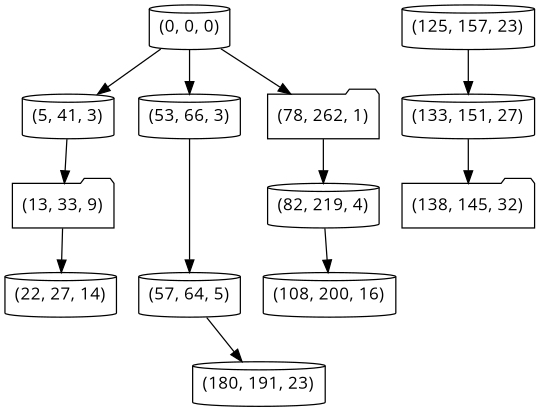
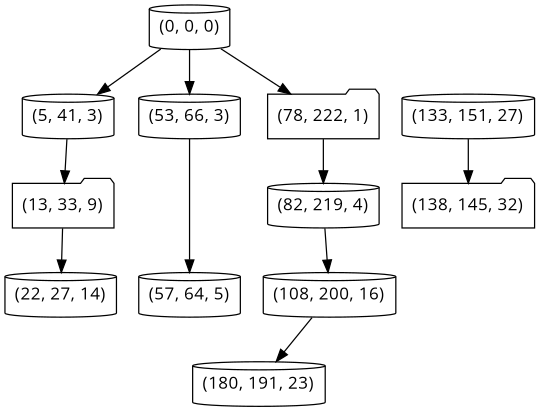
(468, 27) -> none
(323, 116) -> (323, 116)
(220, 335) -> (298, 335)
